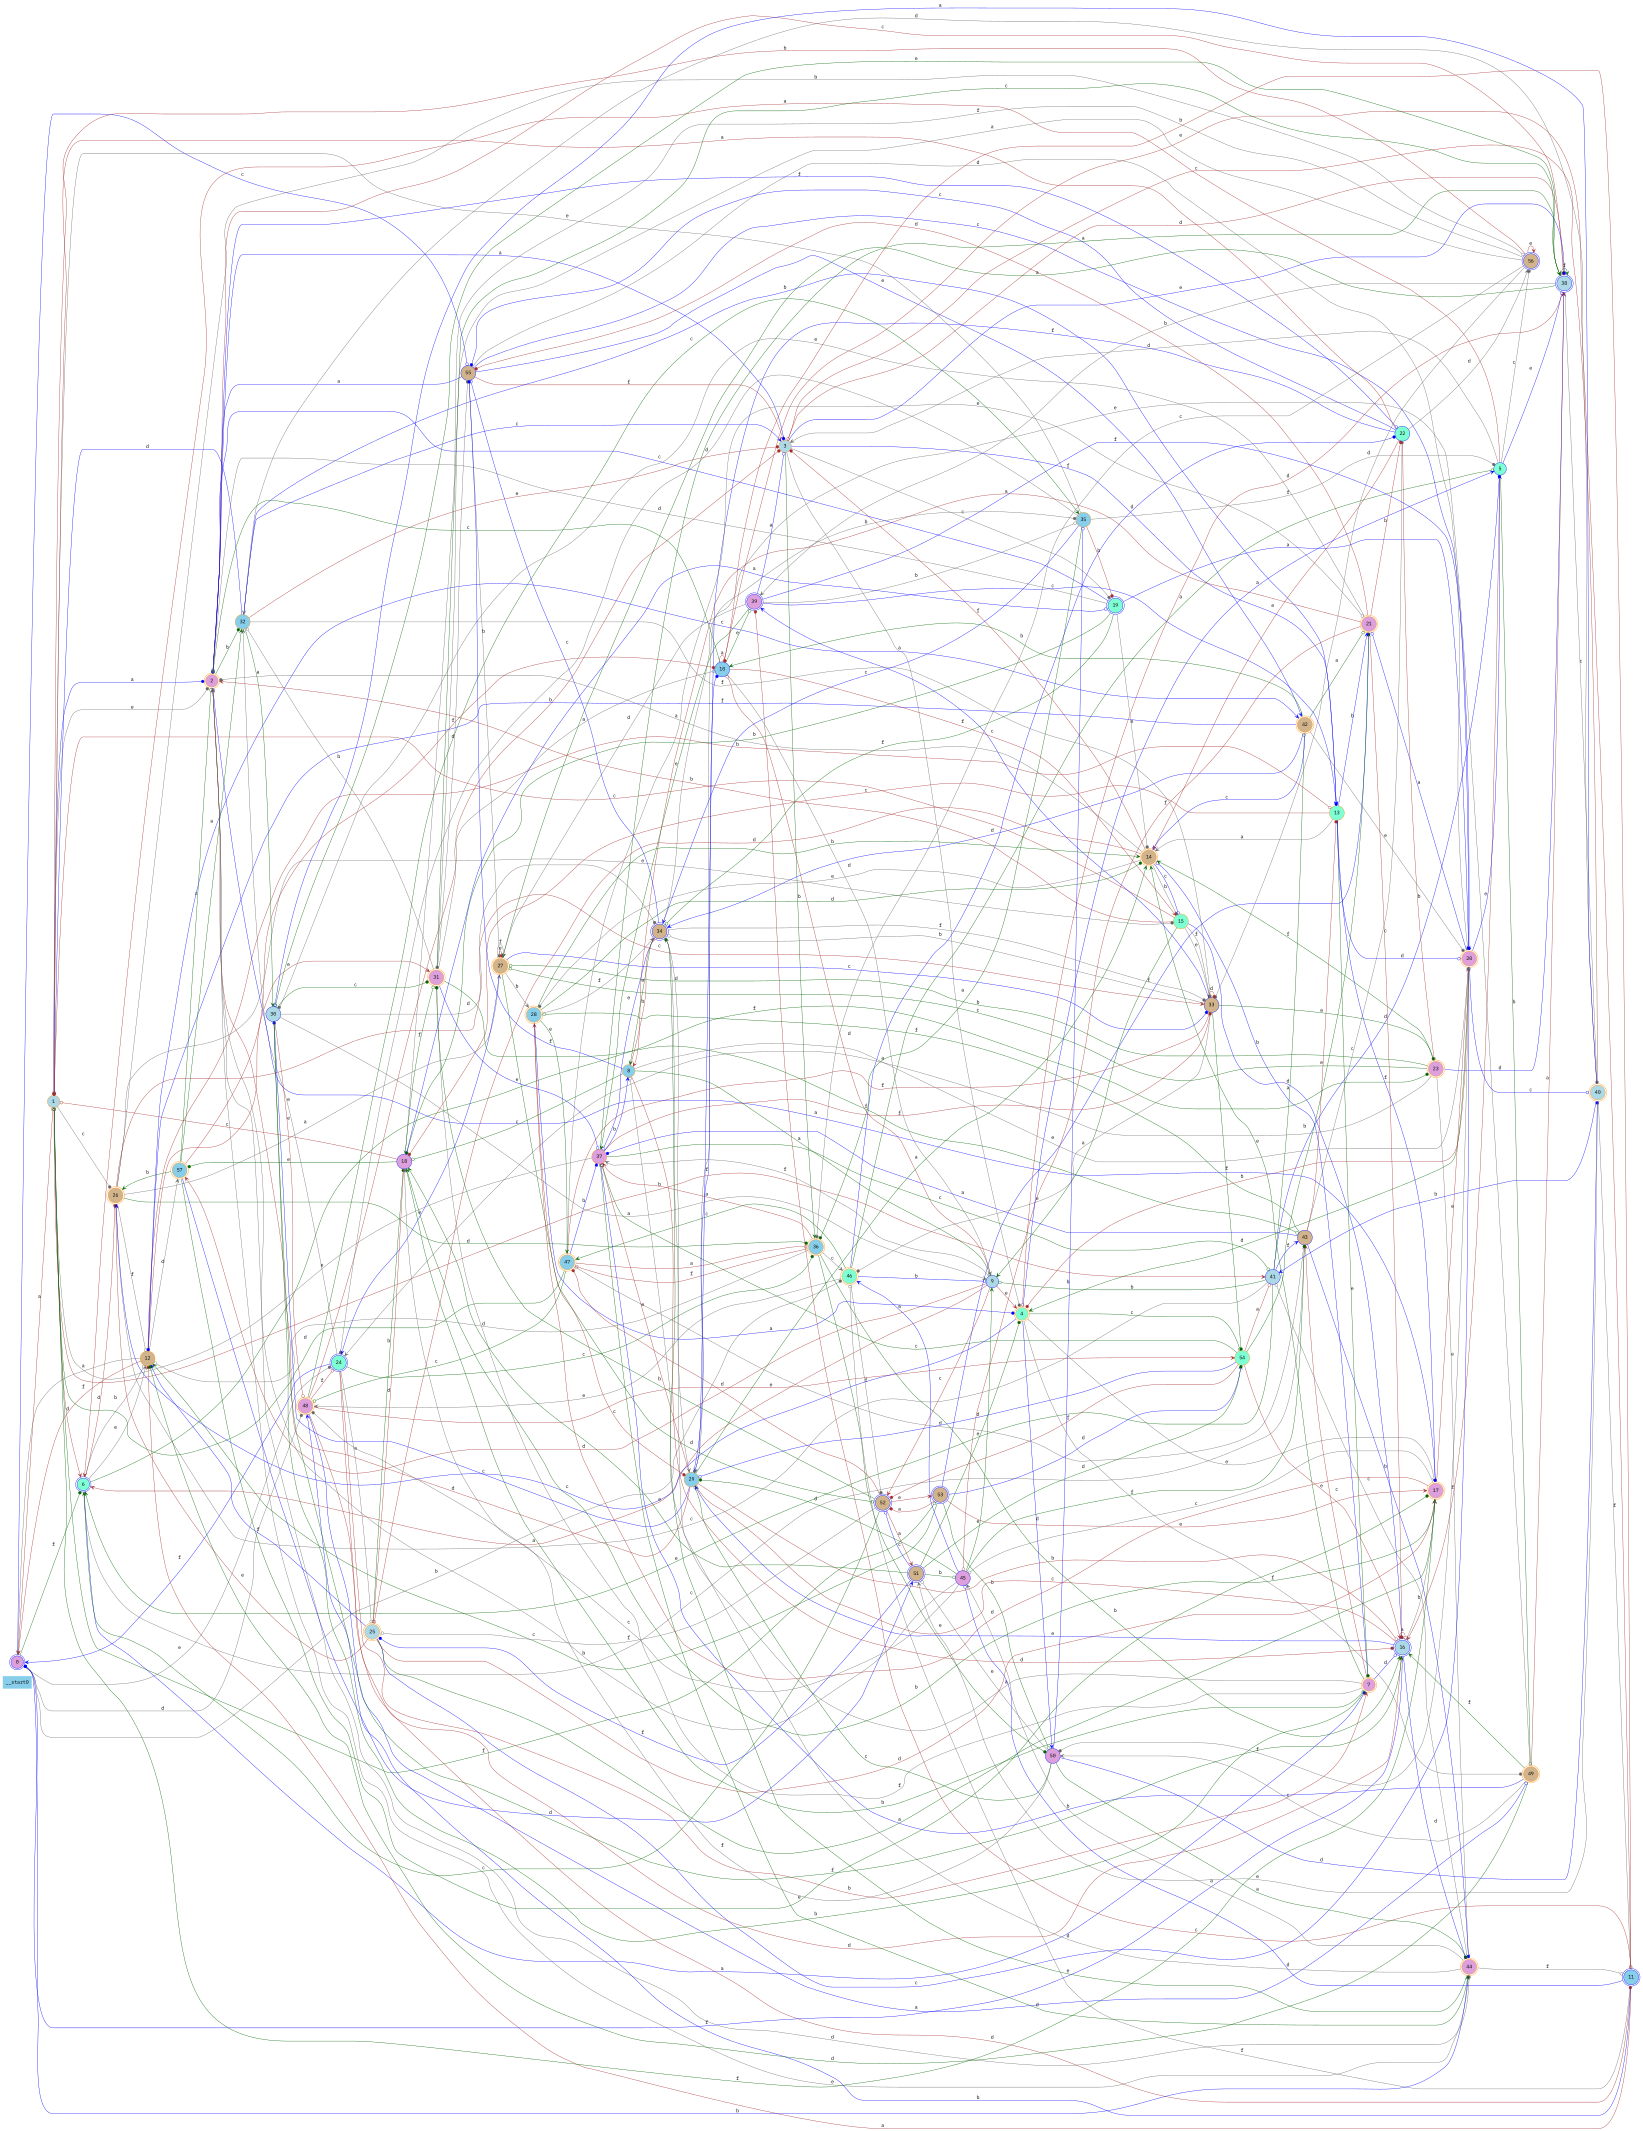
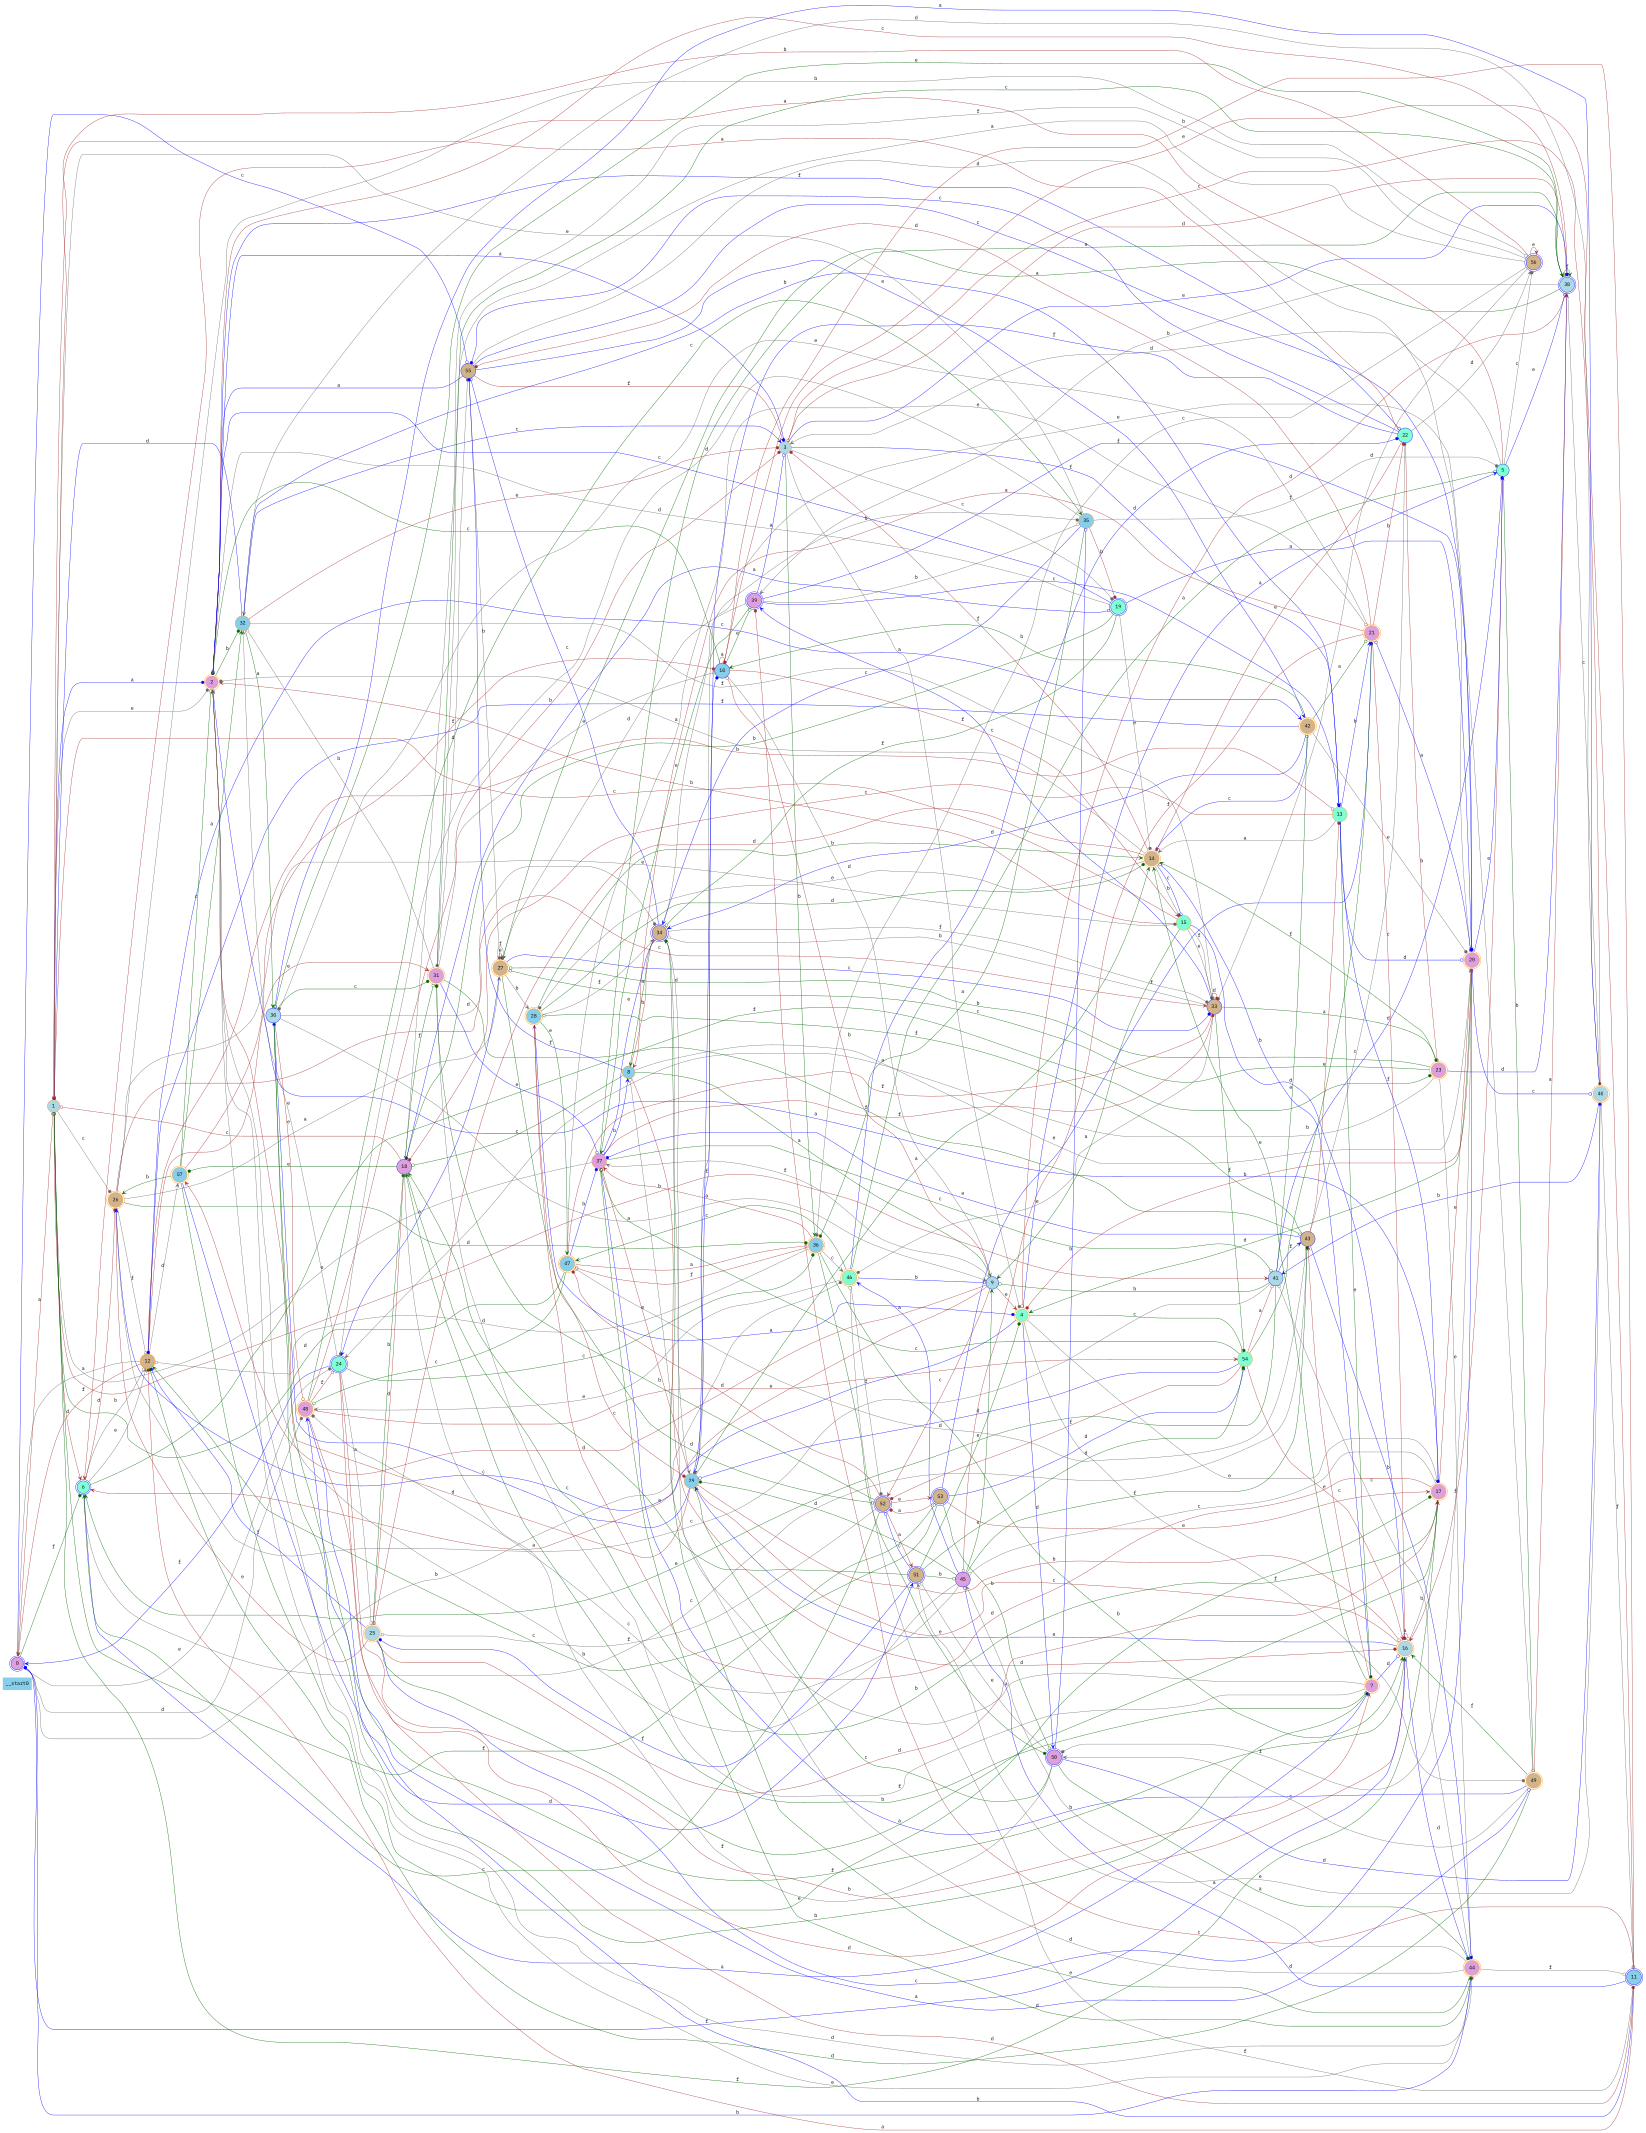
(849, 1034) -> (849, 1035)
(1402, 1648) -> (1405, 1649)
(1053, 1756) -> (1054, 1757)
